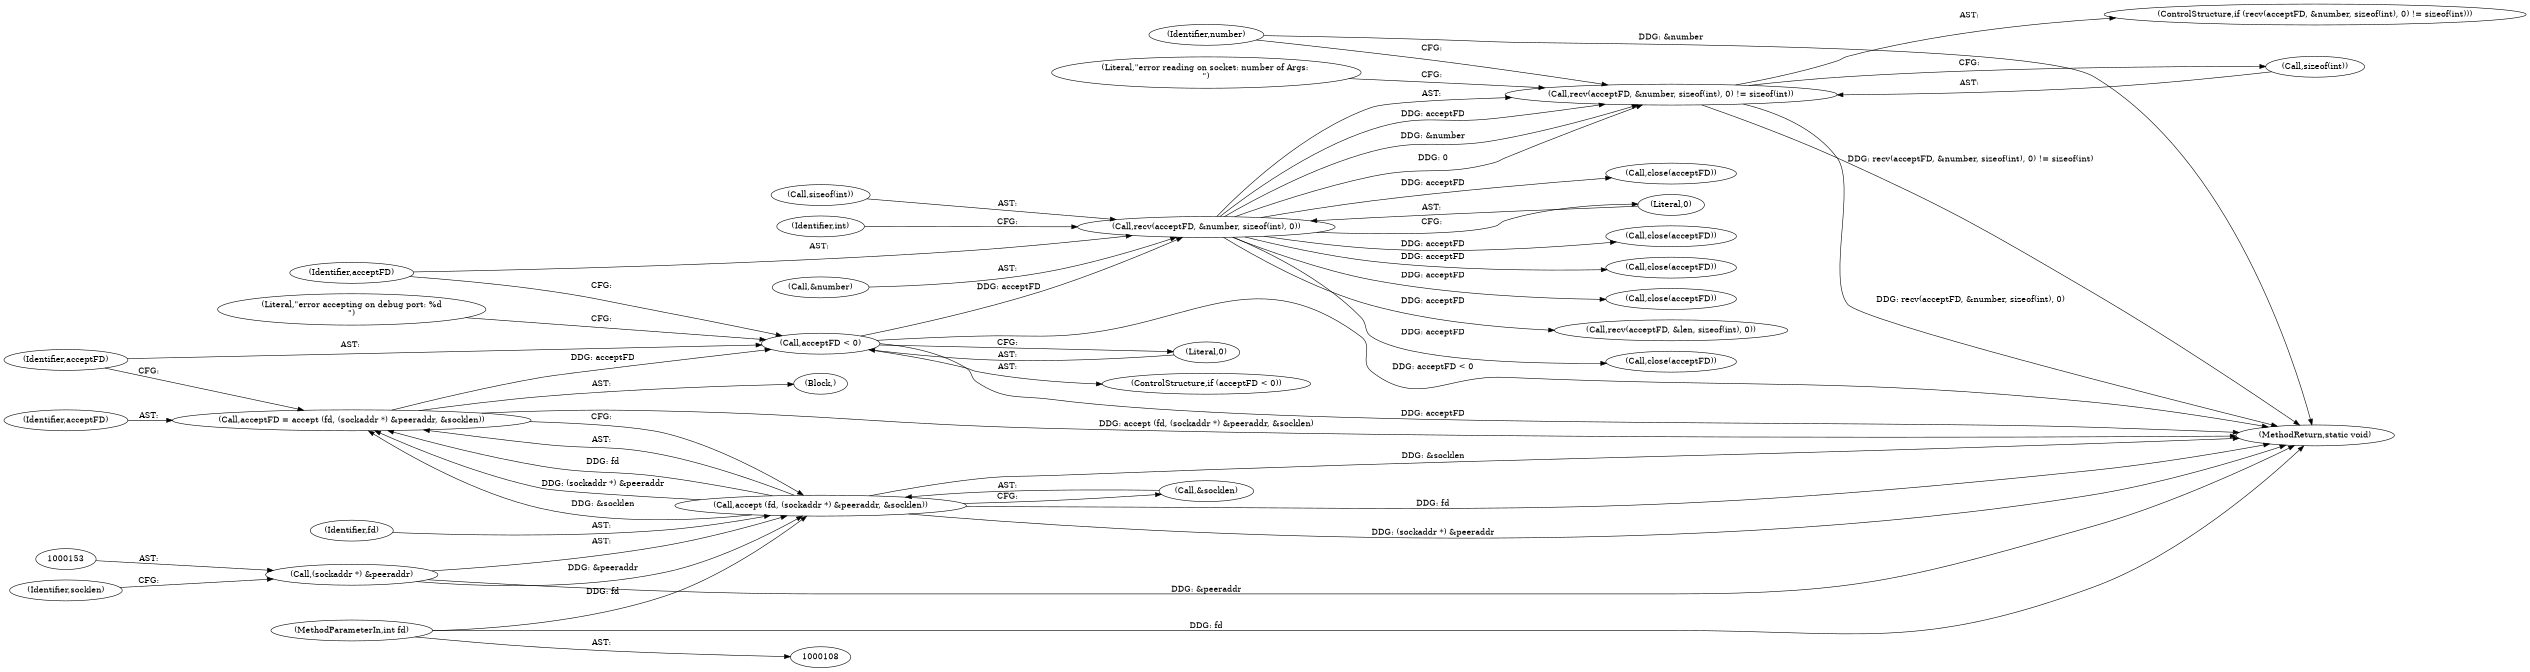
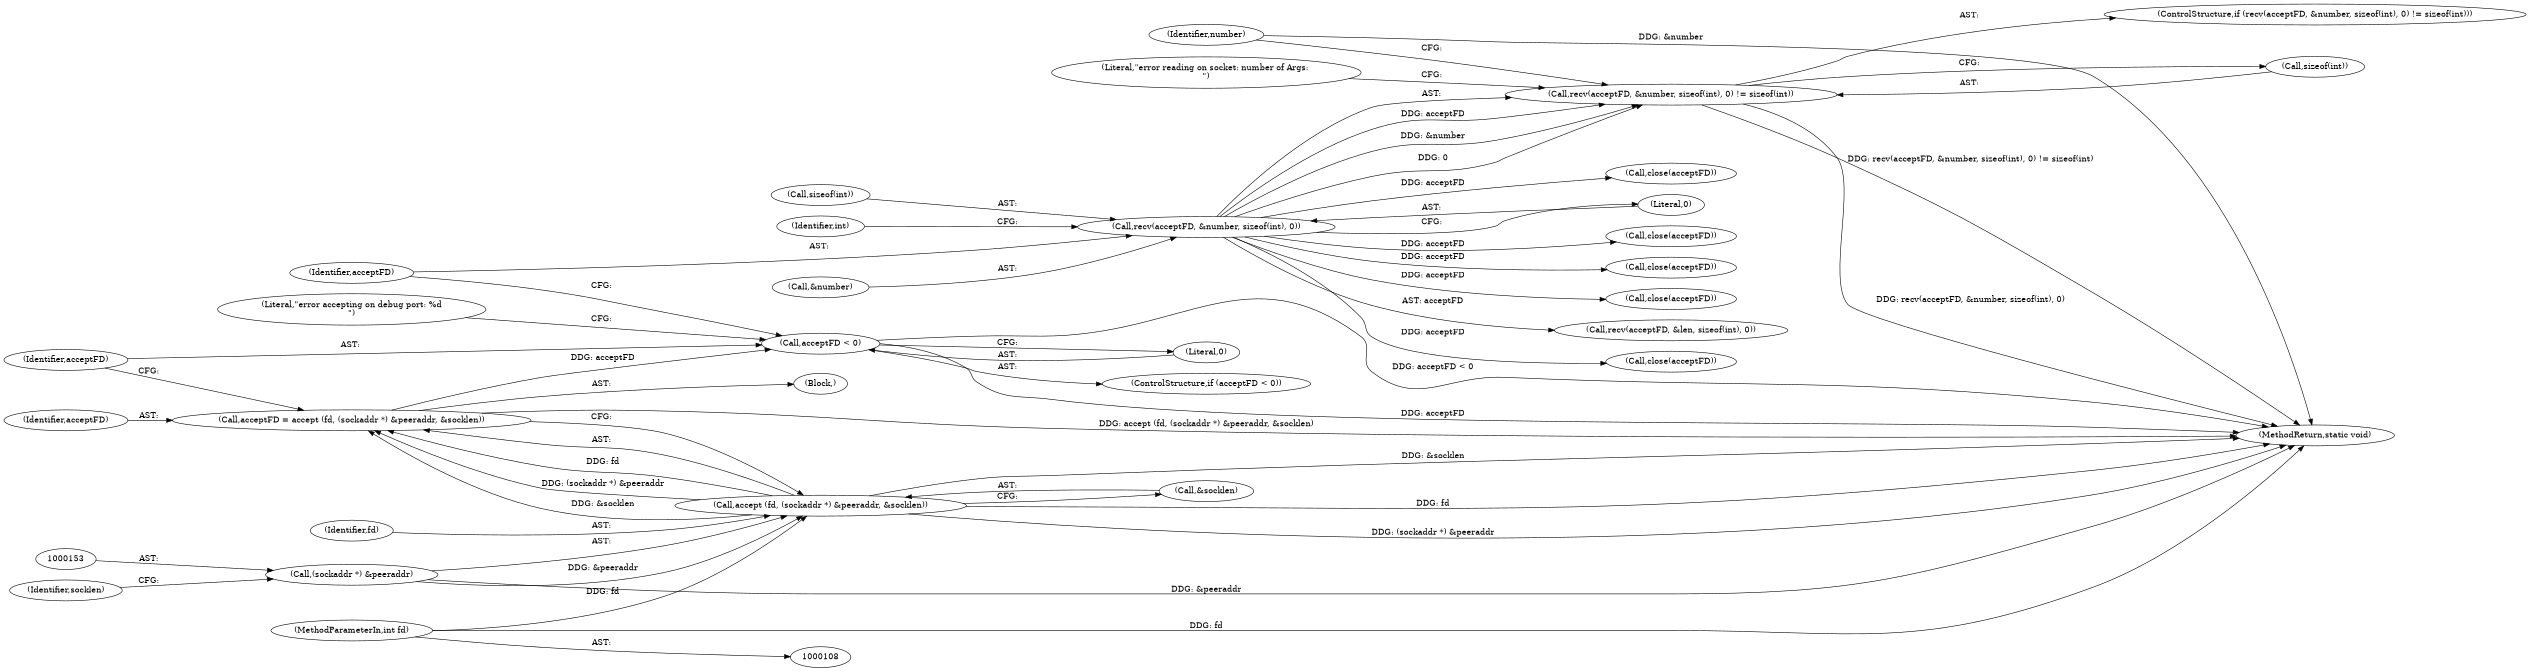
(1022, 297) -> none
(1433, 301) -> (1433, 301)
